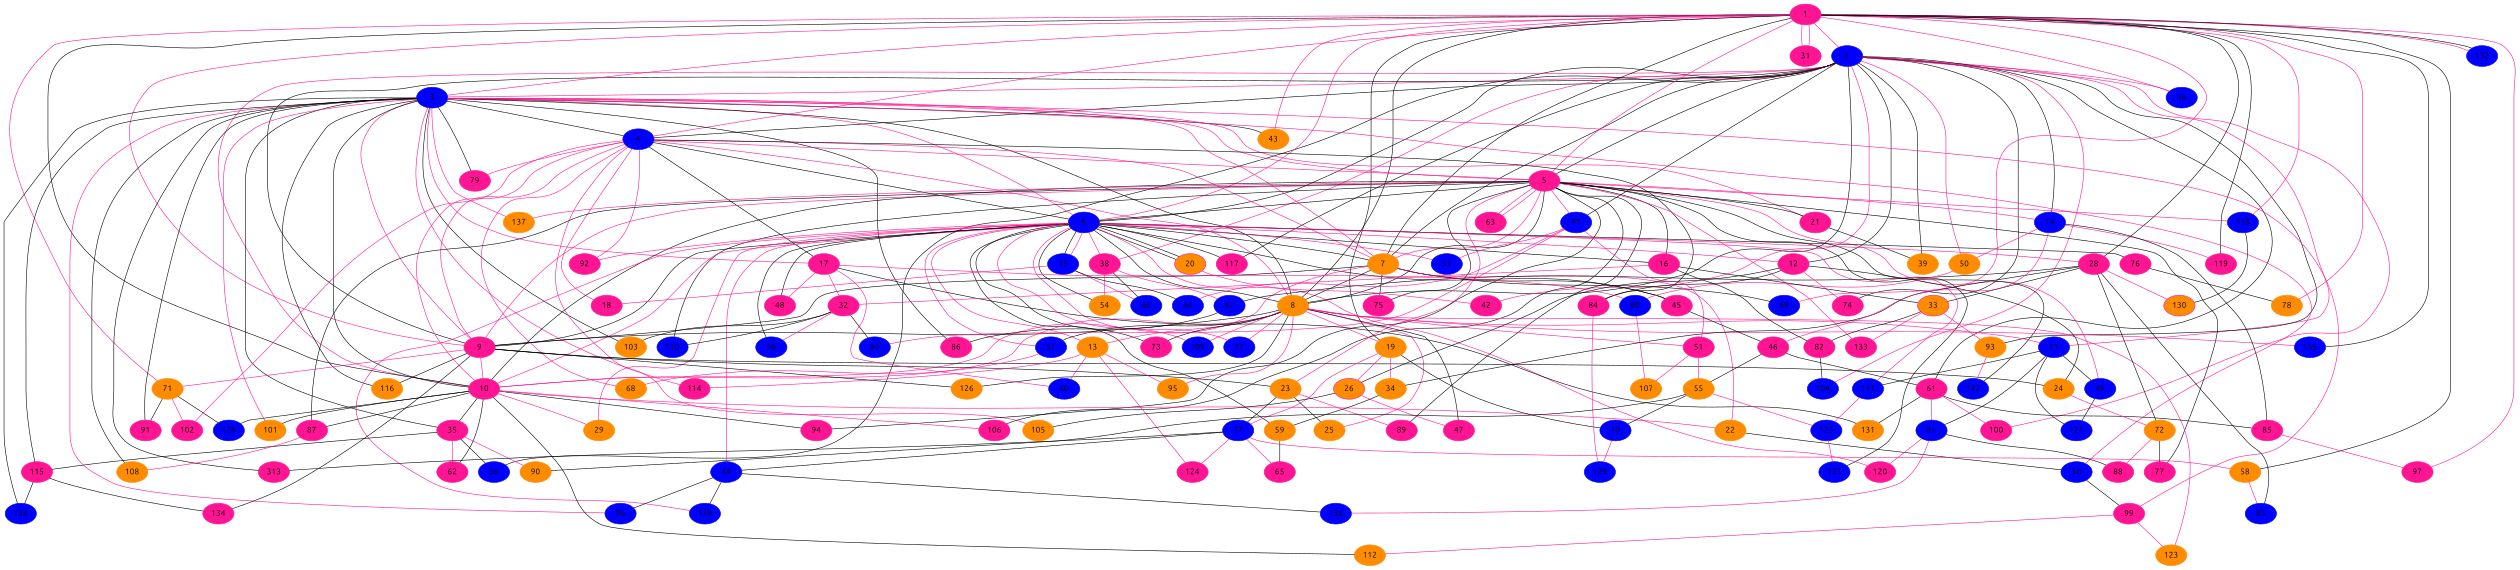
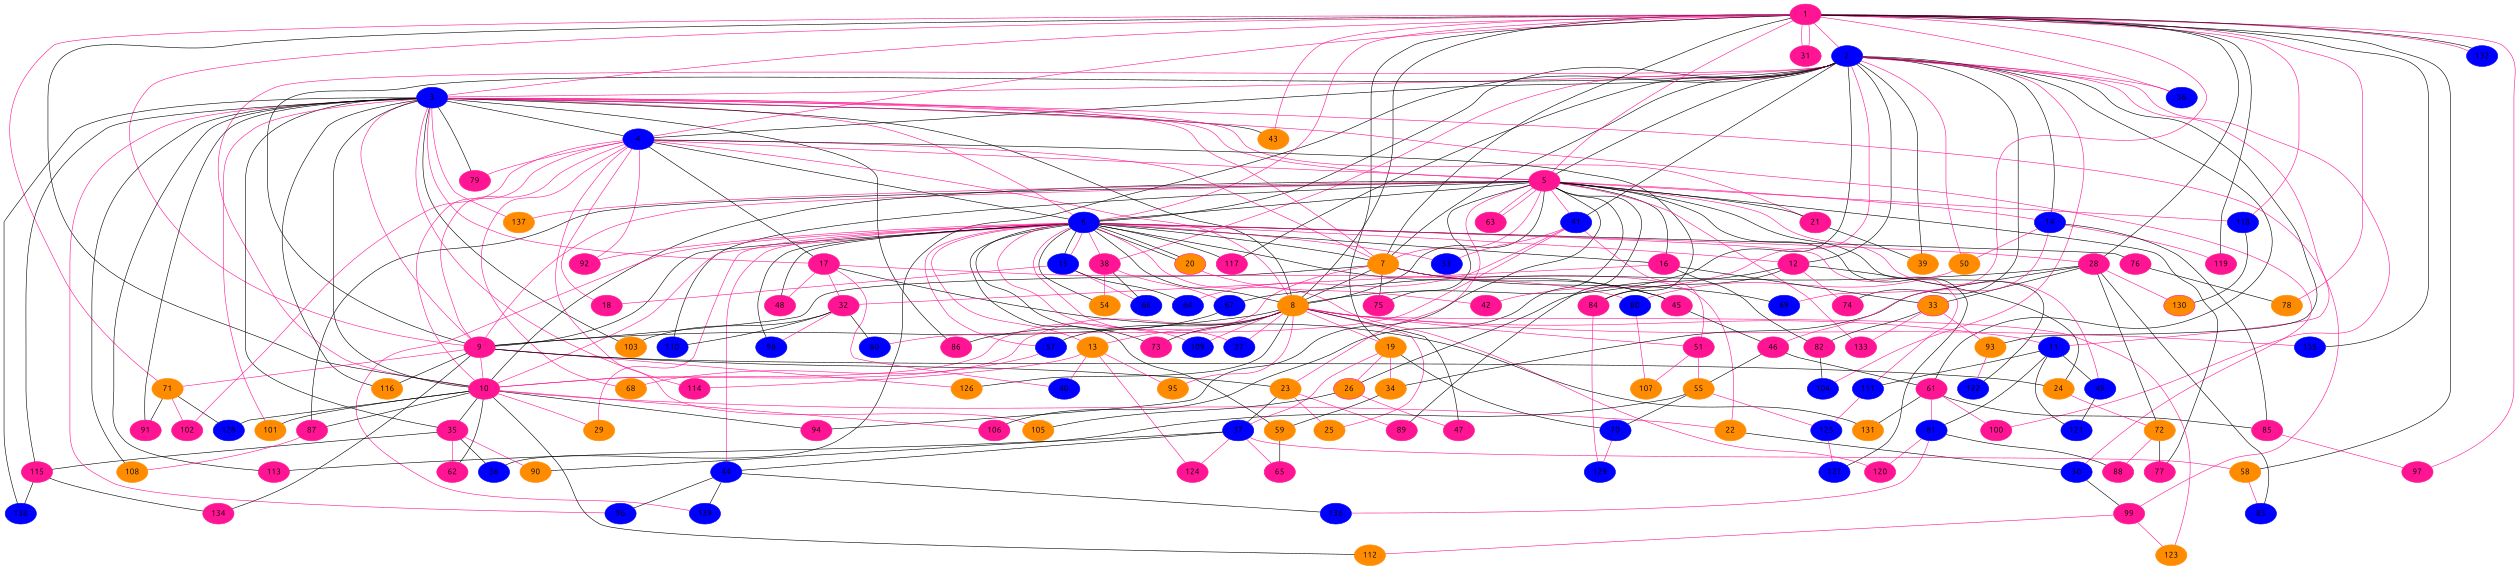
(712, 367) -> (712, 367)
(1309, 411) -> (1309, 411)
(274, 472) -> (274, 472)
